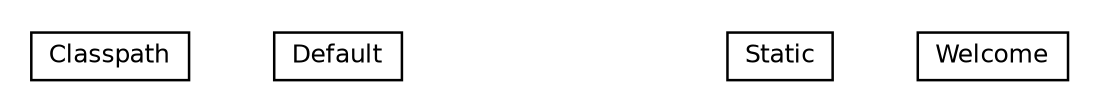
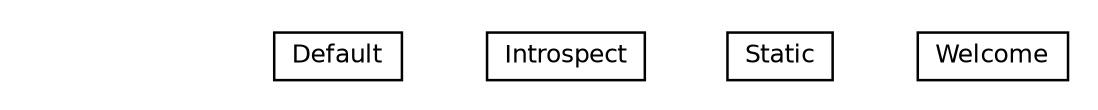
(109, 55) -> none
none -> (565, 55)
